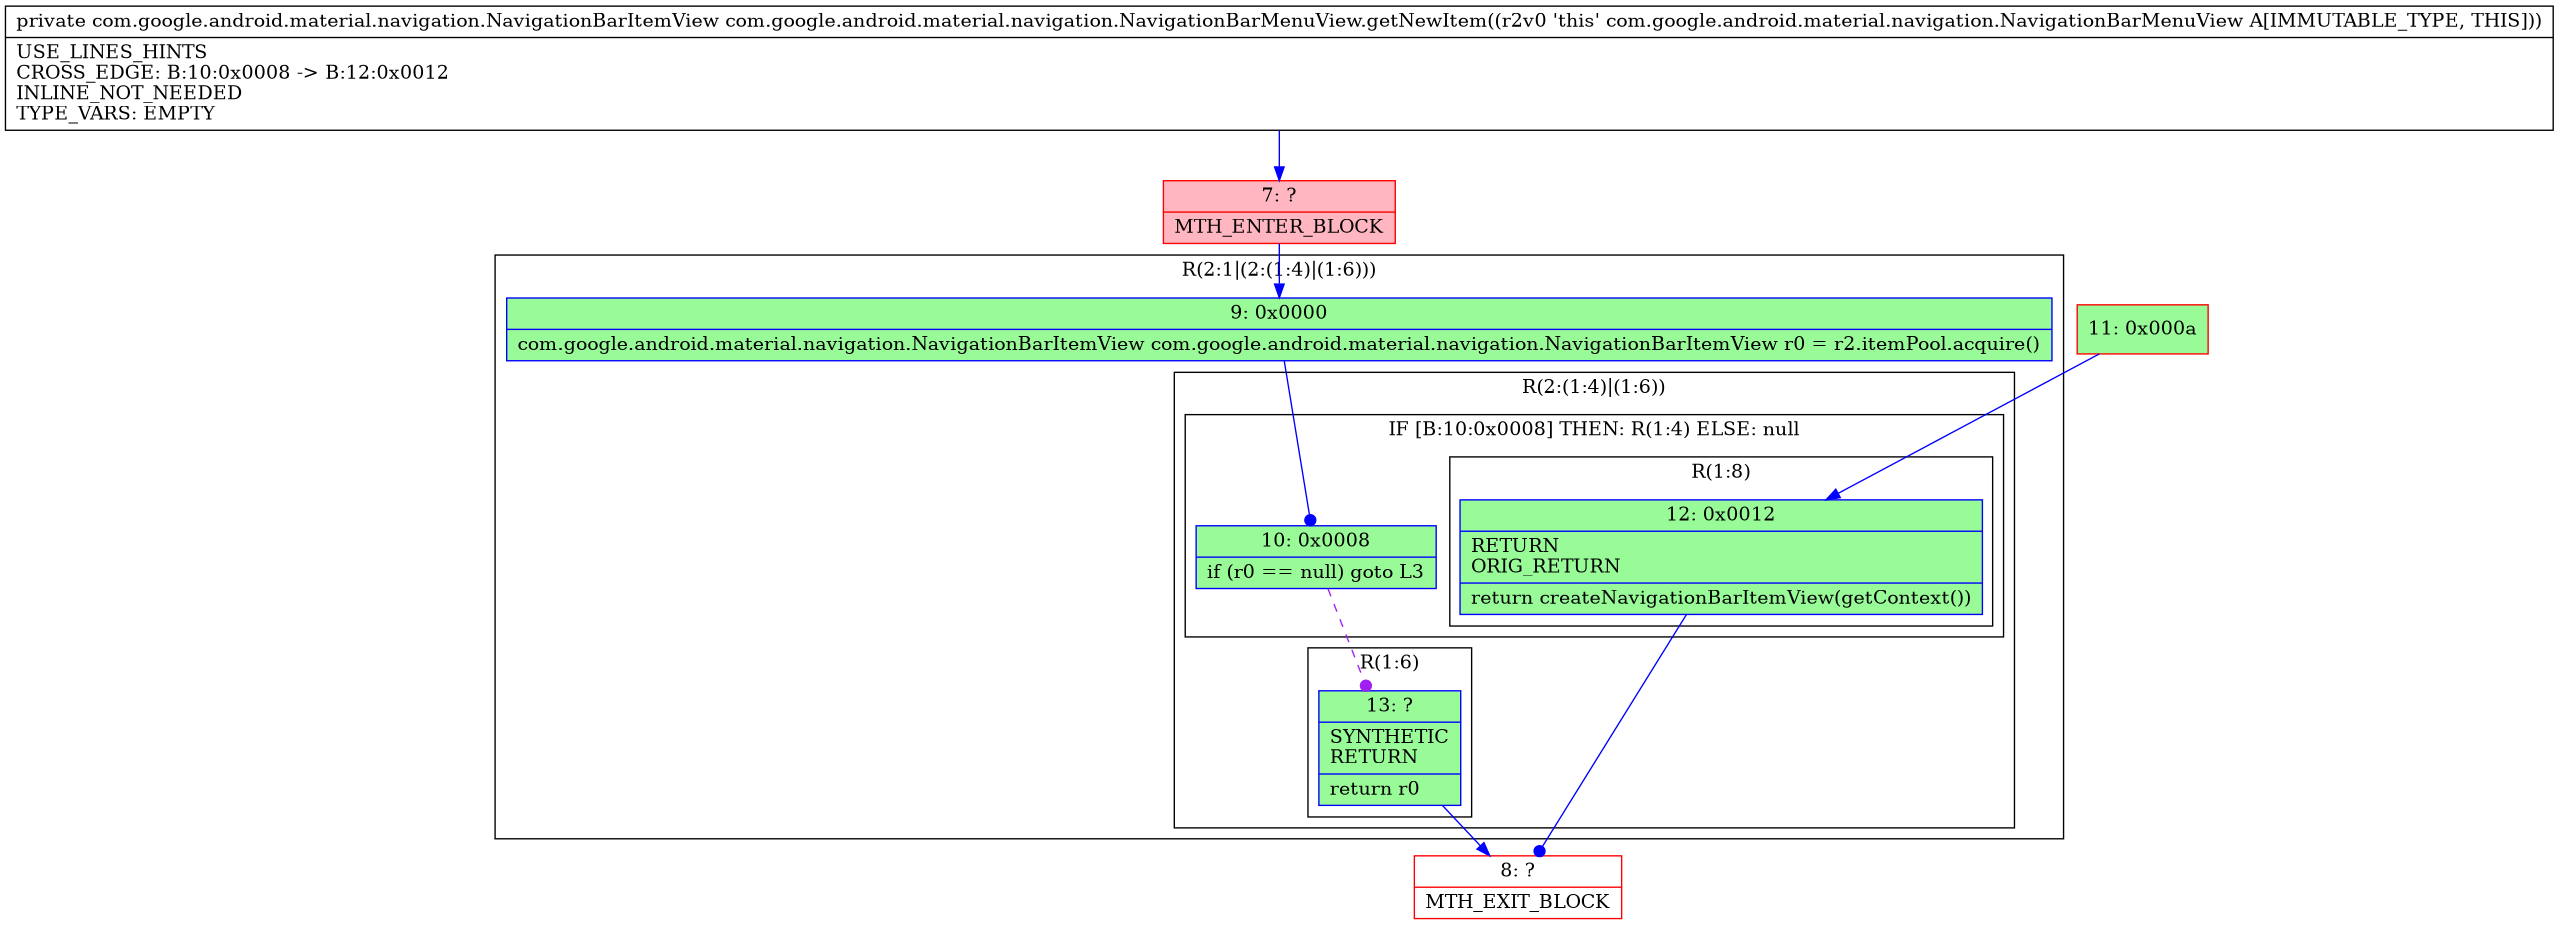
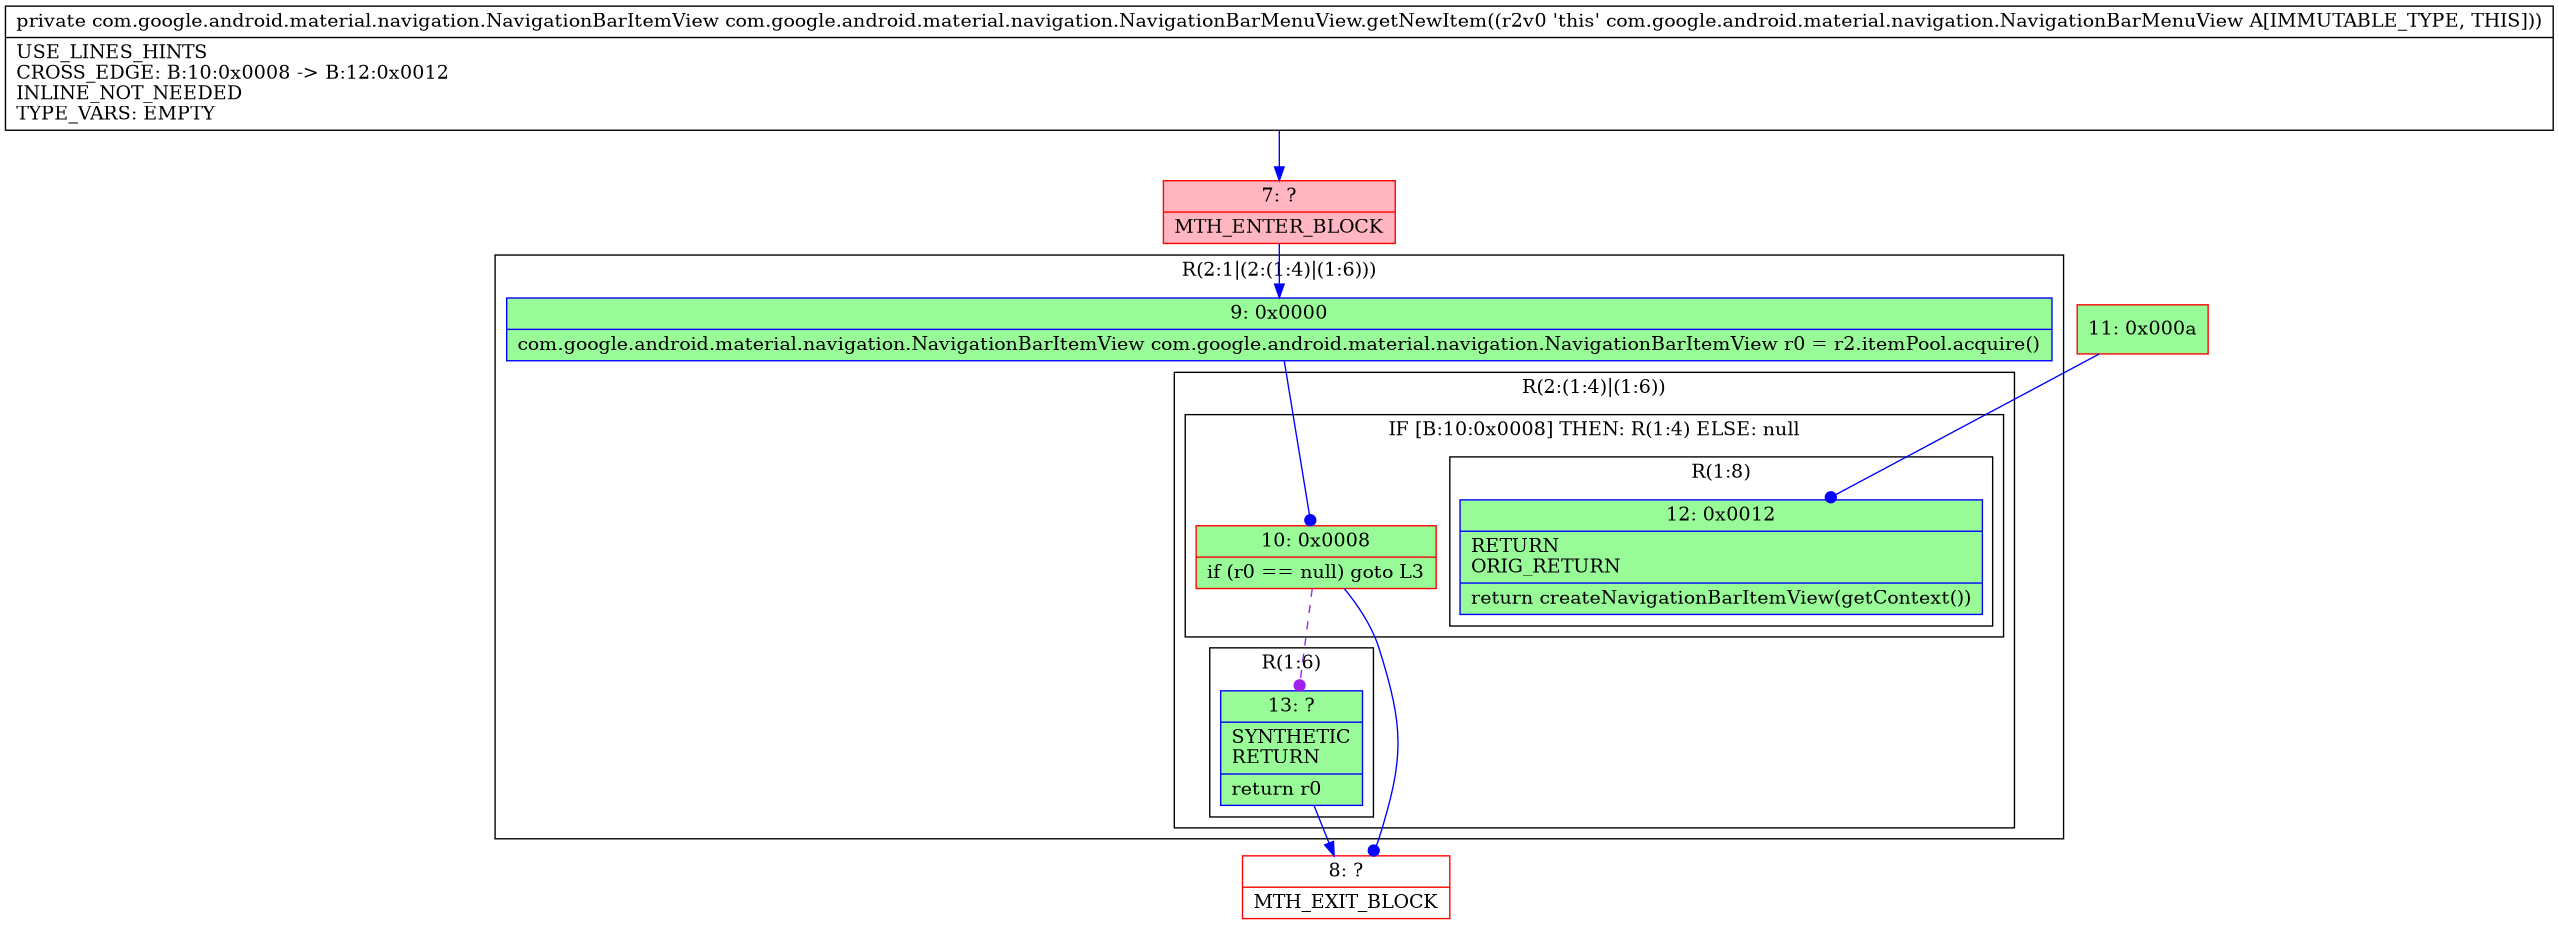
(1969, 424) -> (1968, 424)
(1316, 557) -> (1316, 557)
(1614, 731) -> (1395, 713)
